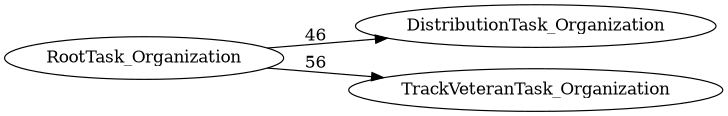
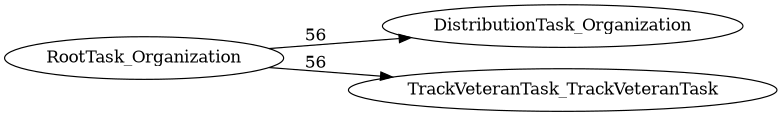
(316, 36) -> (316, 36)
(536, 90) -> (563, 90)
